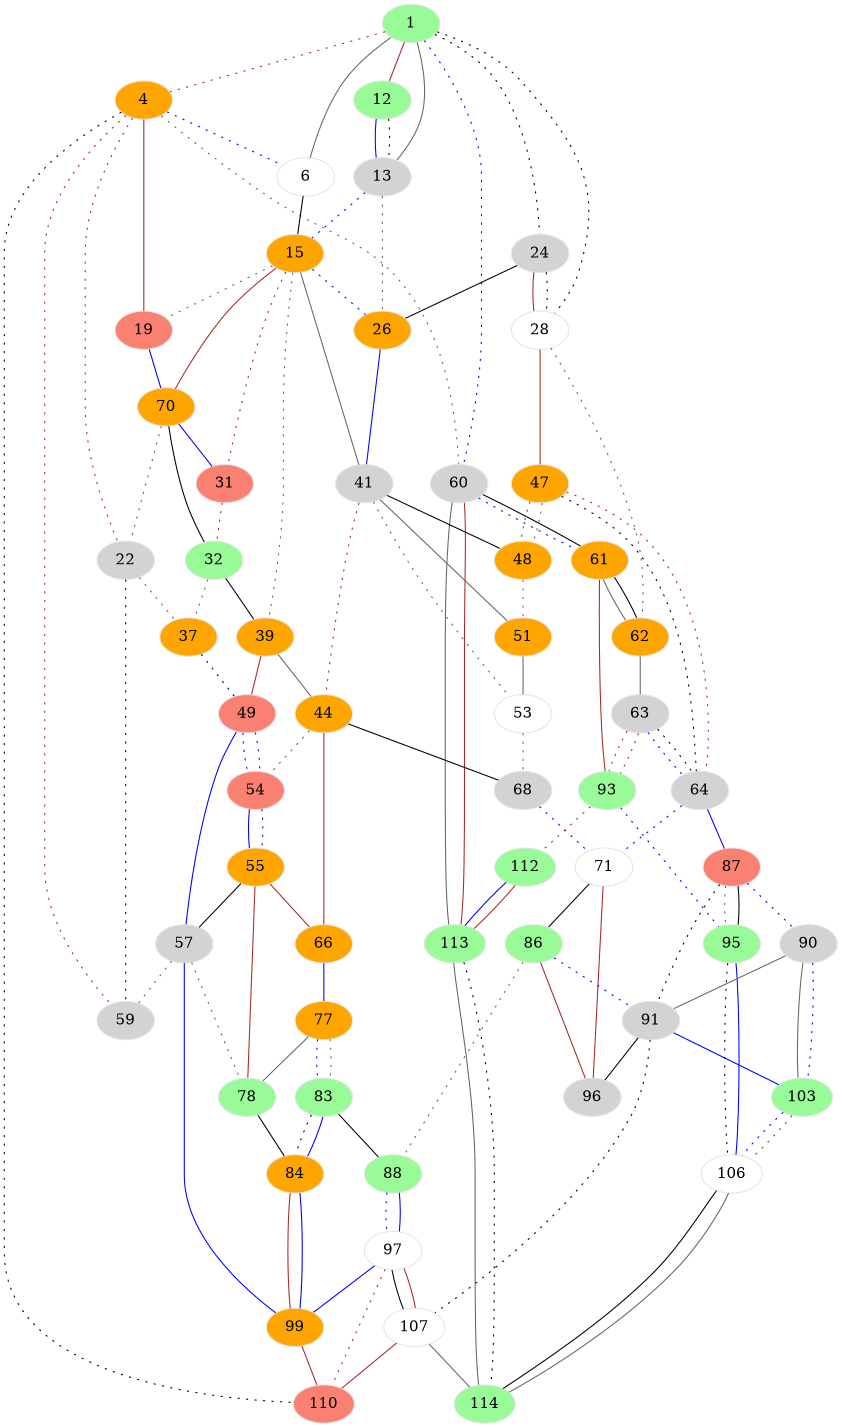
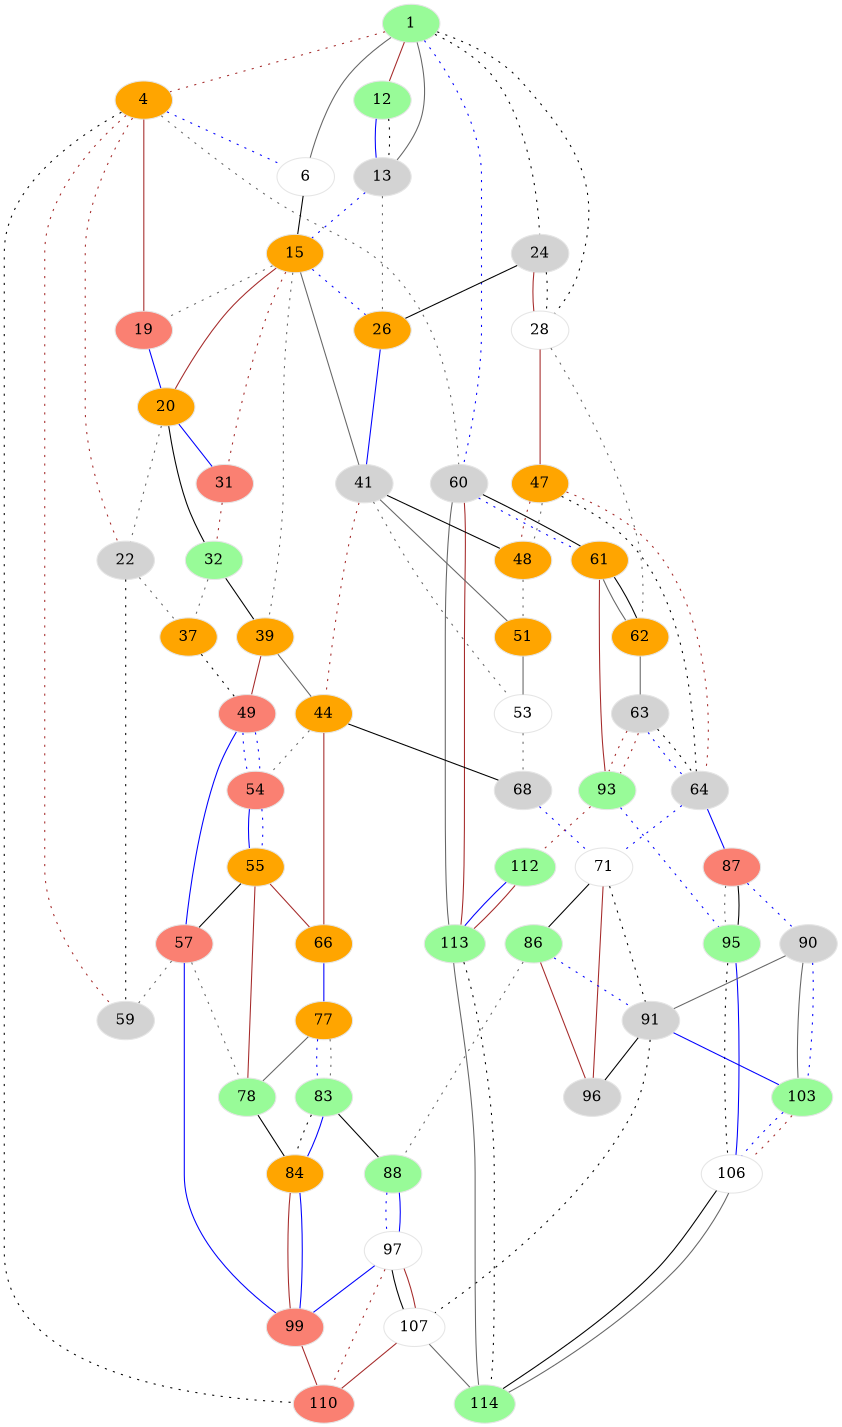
(166, 407) -> (166, 407)
(685, 941) -> (627, 944)
(184, 944) -> (184, 944)
(295, 1327) -> (295, 1327)
